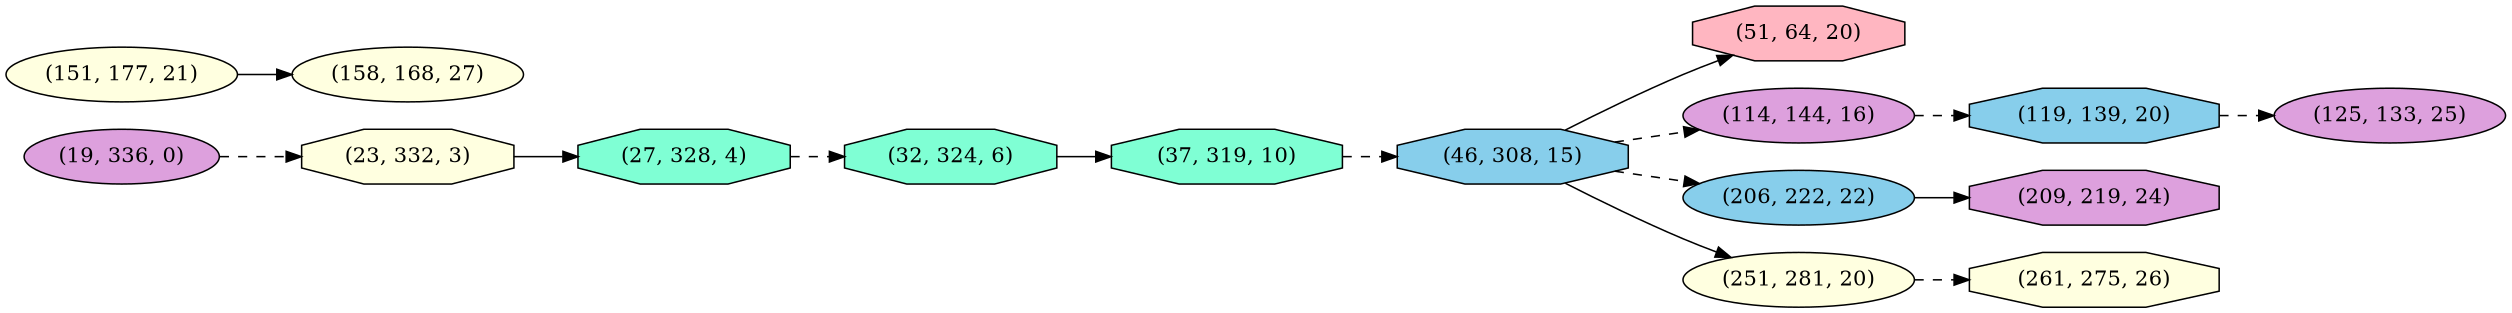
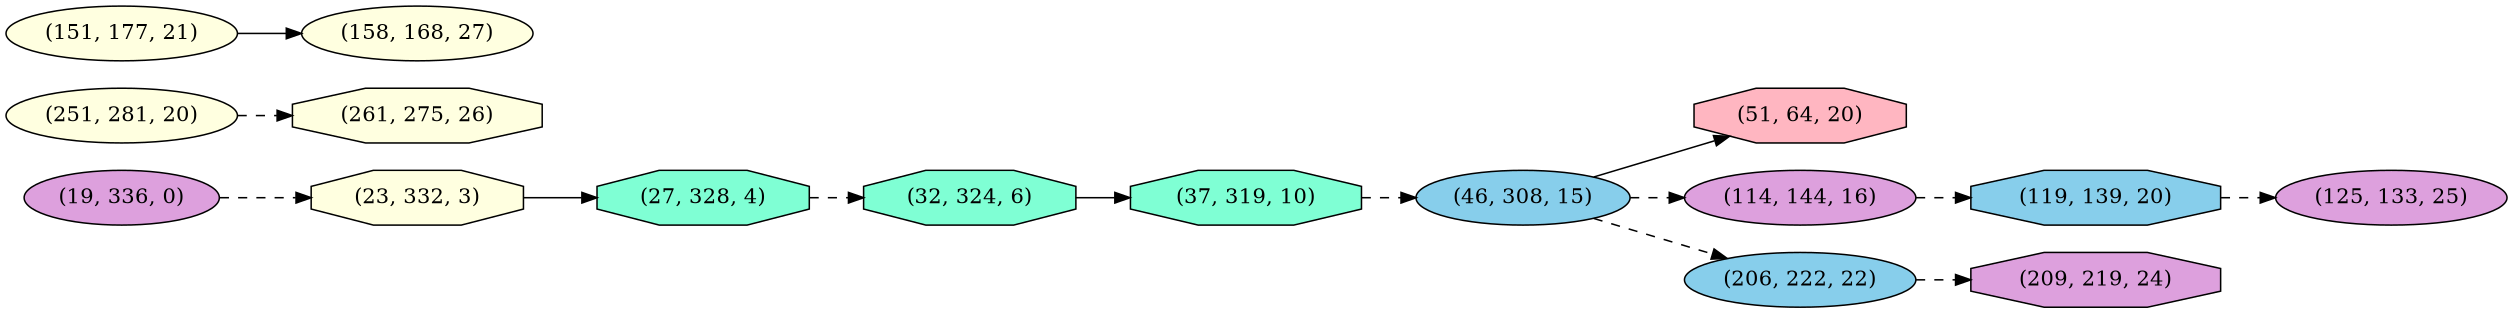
(1513, 157) -> (1523, 198)
(1934, 198) -> (1936, 280)
(1640, 220) -> none
